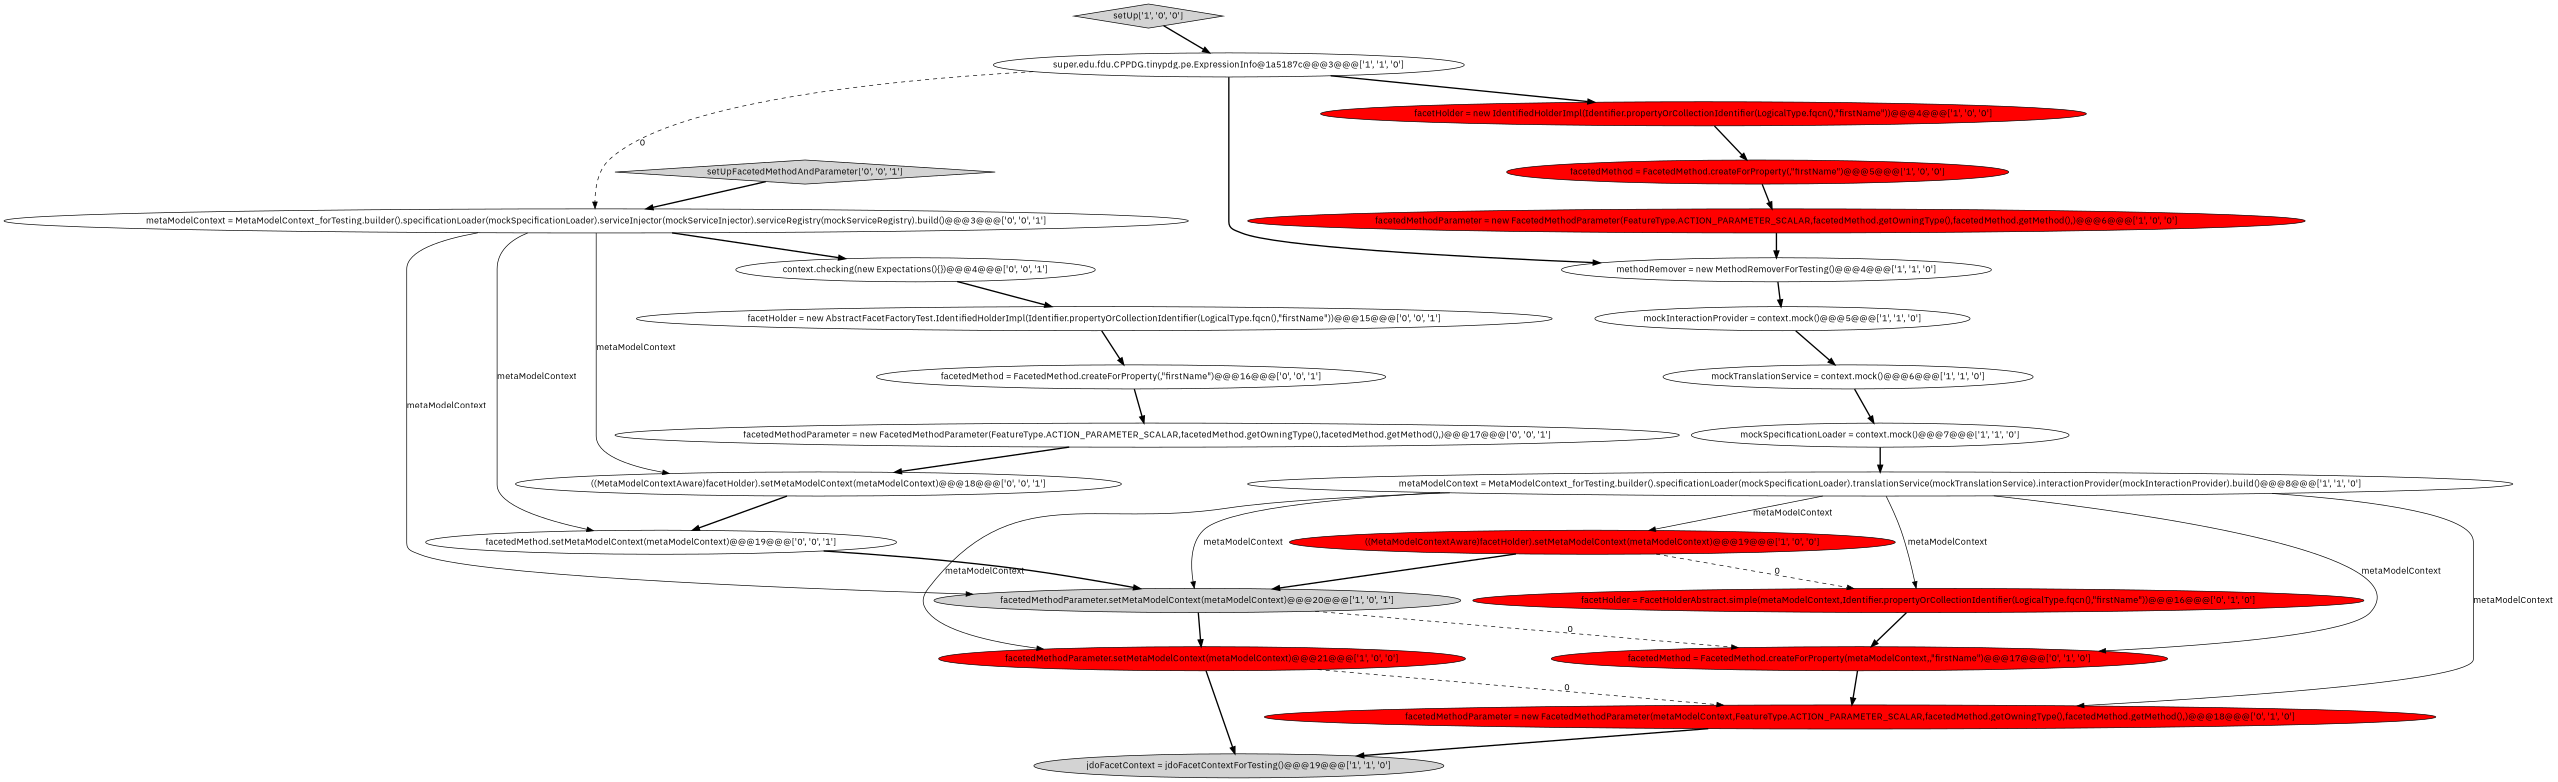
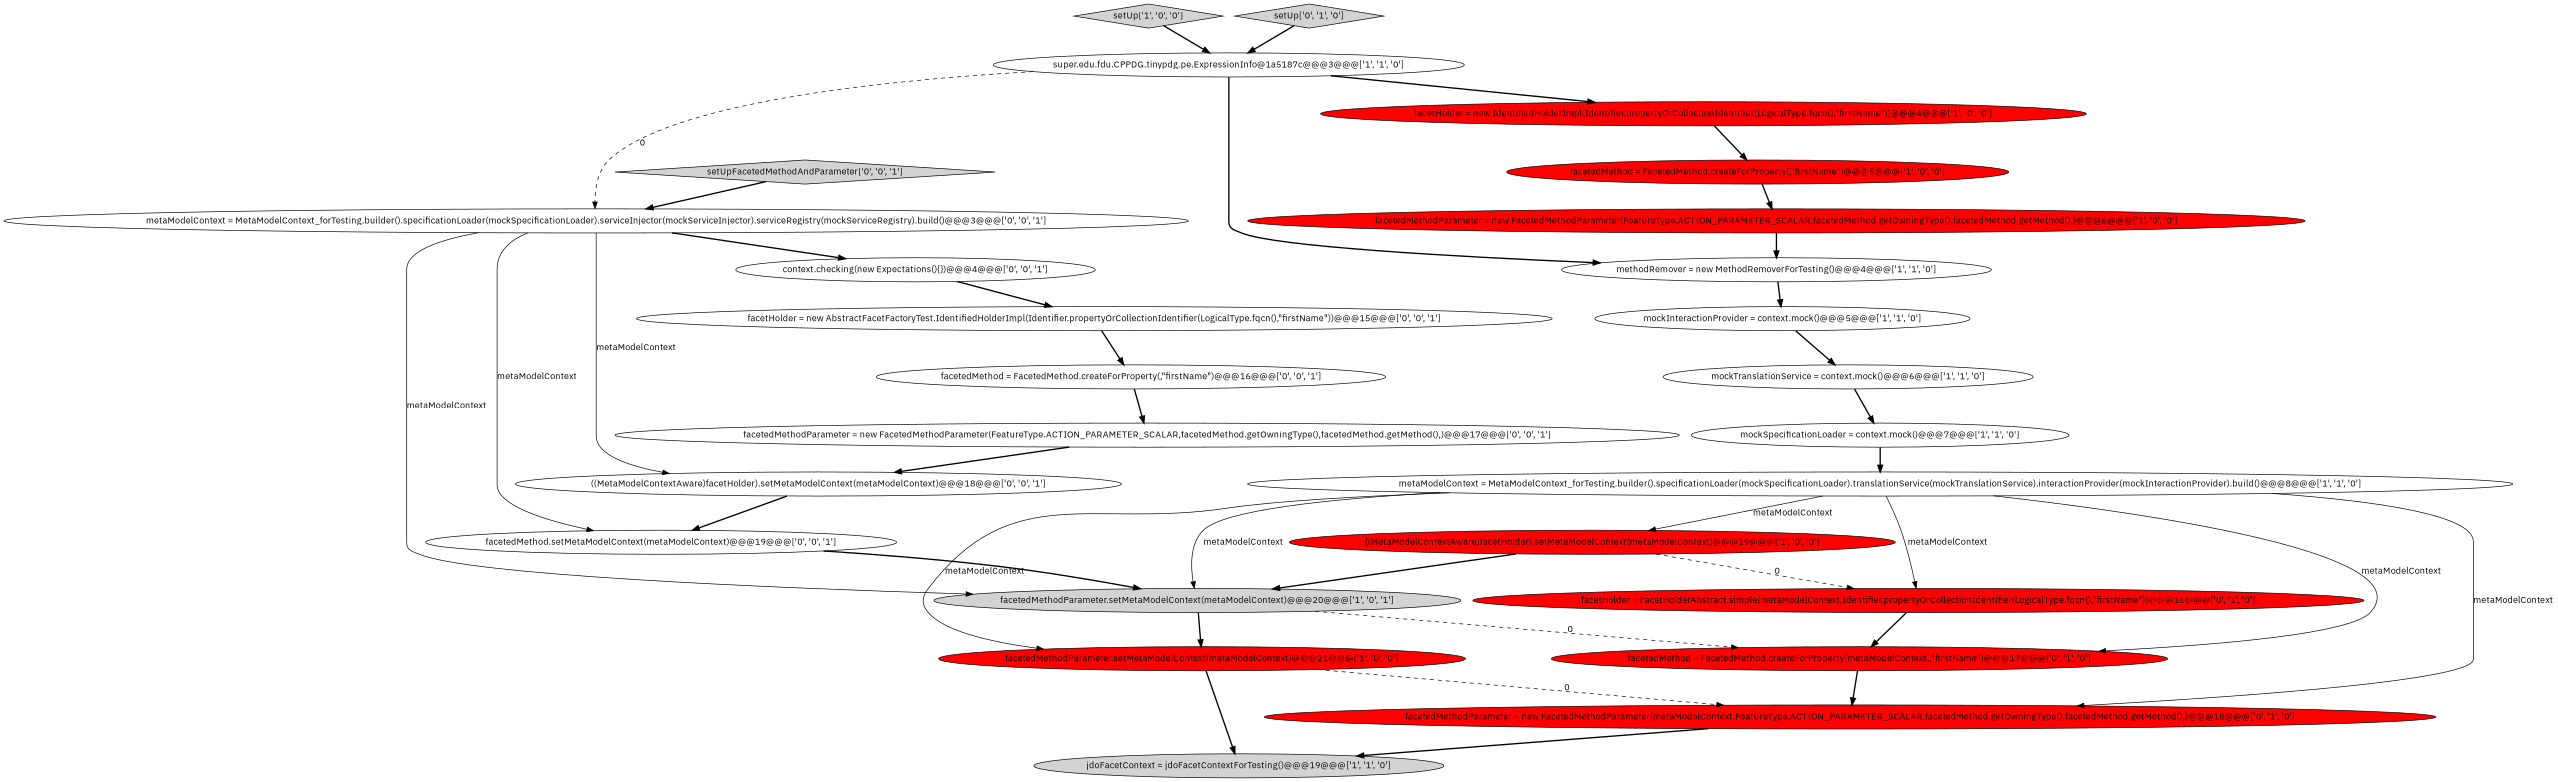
none -> (1309, 16)
